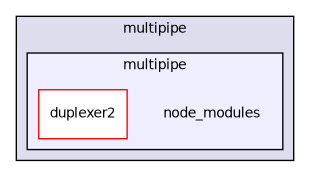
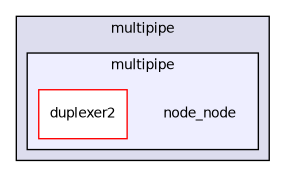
(212, 114) -> (200, 114)
